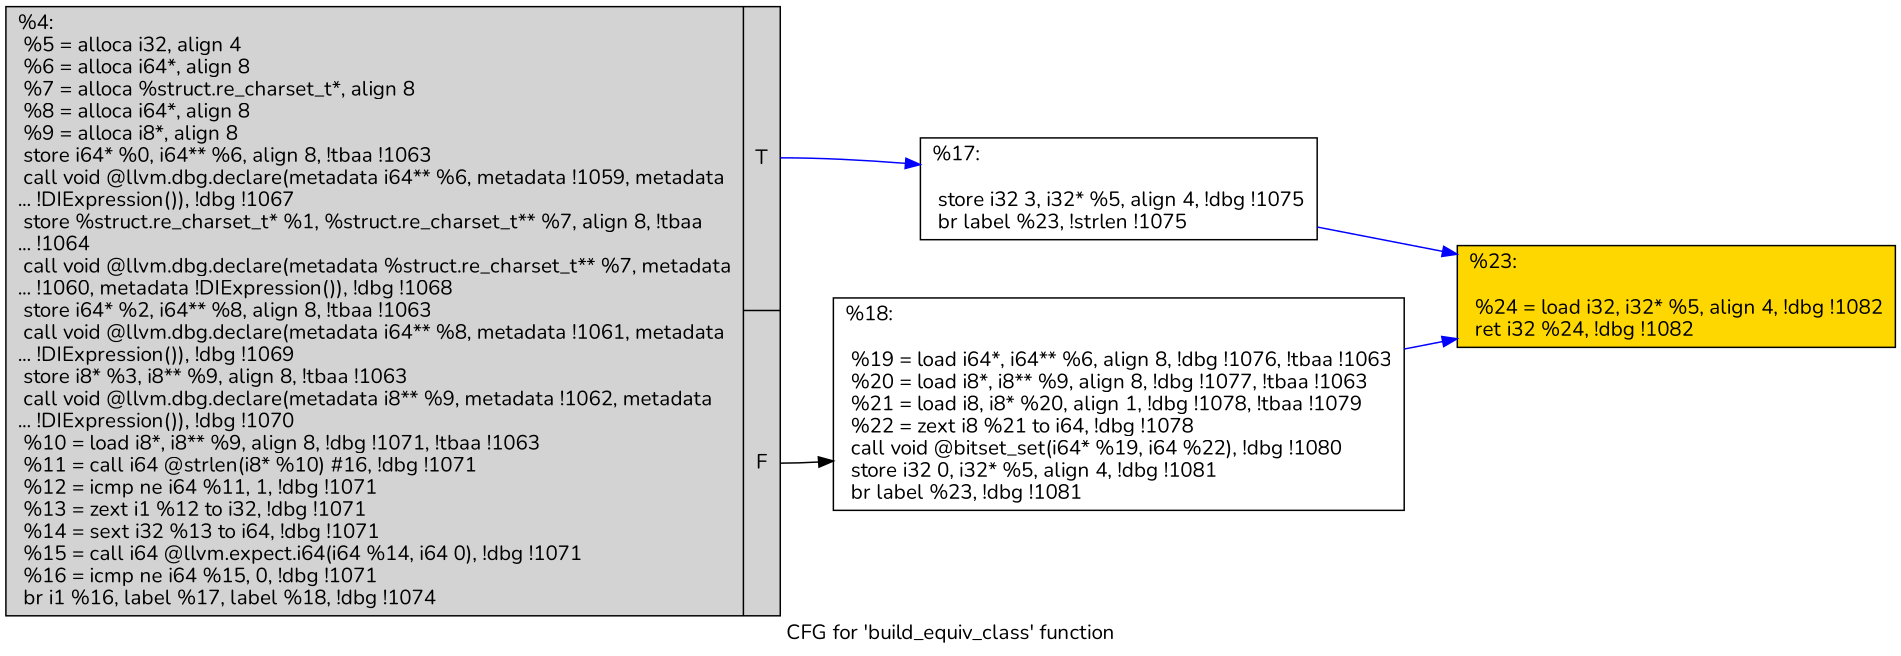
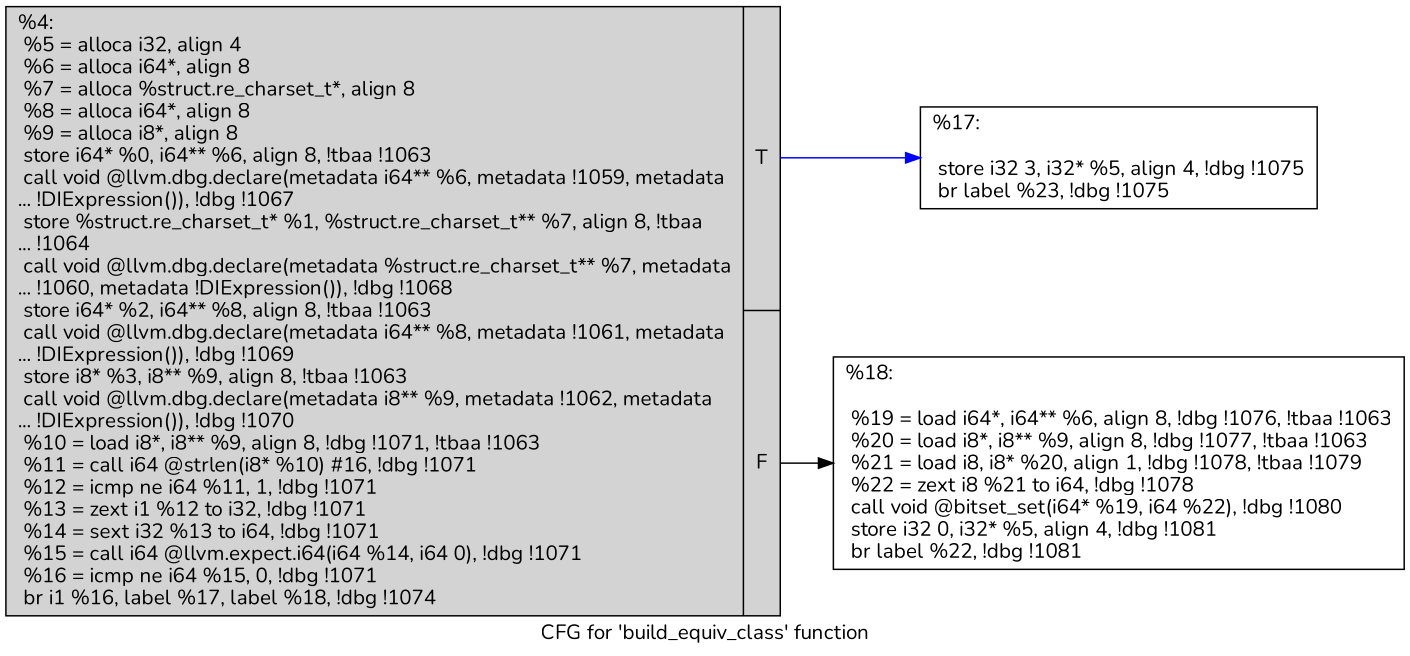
(1060, 222) -> (1051, 191)
(1676, 296) -> none
(964, 493) -> (964, 552)
